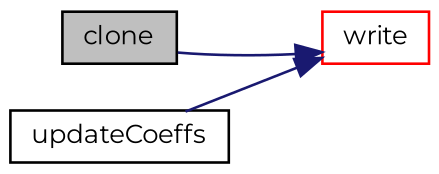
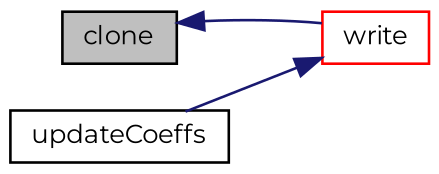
(237, 55) -> (263, 20)
